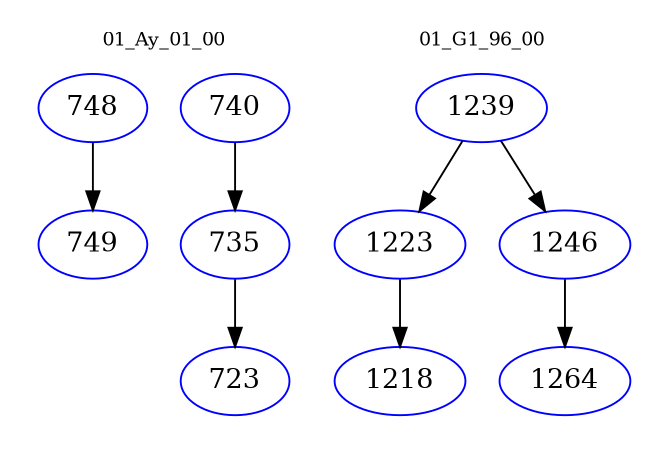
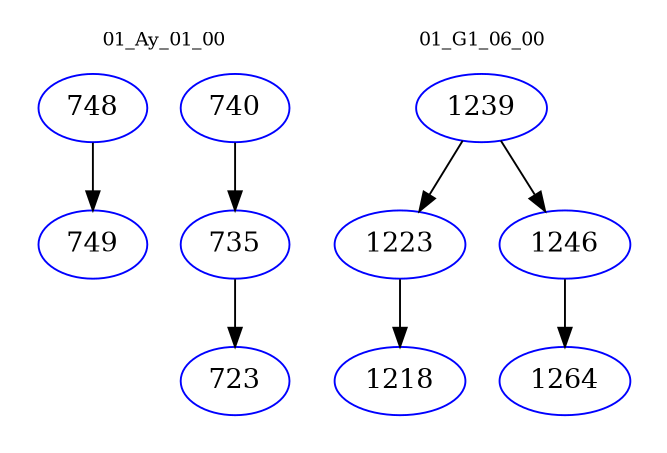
(482, 41) -> (482, 41)
